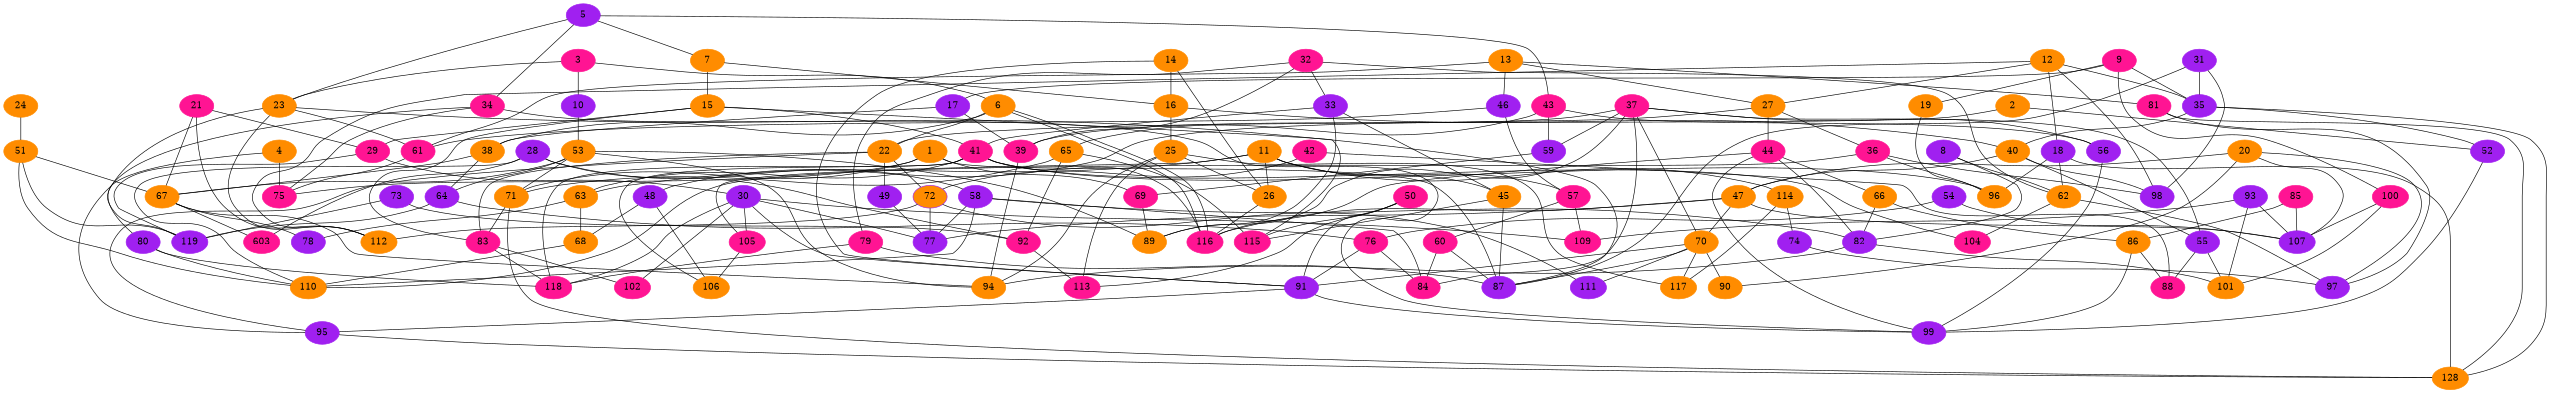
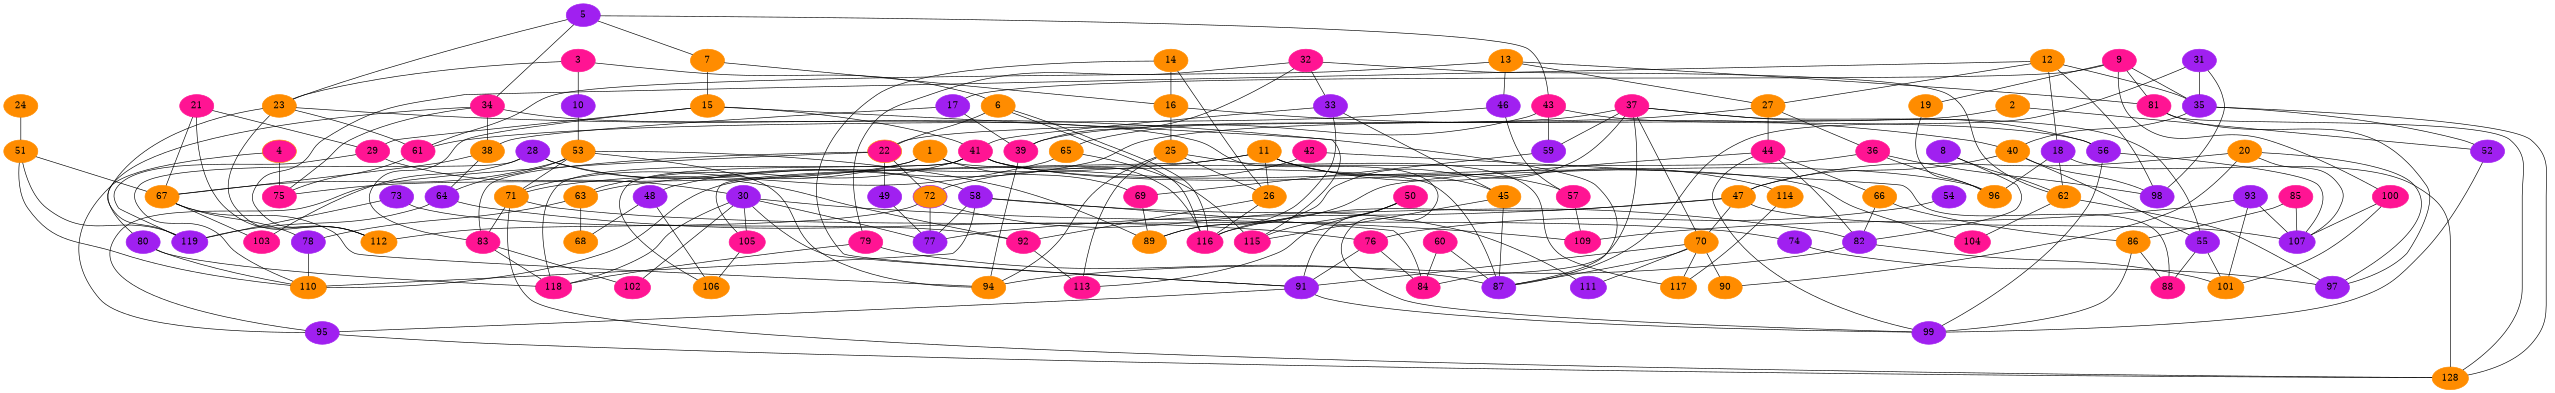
none -> (2132, 78)
(755, 130) -> (487, 129)
(279, 151) -> (279, 151)
(885, 151) -> (885, 151)
(1046, 193) -> (1146, 219)
(1514, 217) -> none
(1790, 219) -> (870, 222)
(2120, 226) -> (2272, 171)
(262, 242) -> (262, 242)
(445, 265) -> (308, 265)
